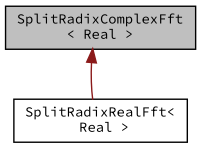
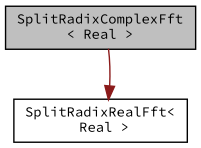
(91, 81) -> (110, 67)
